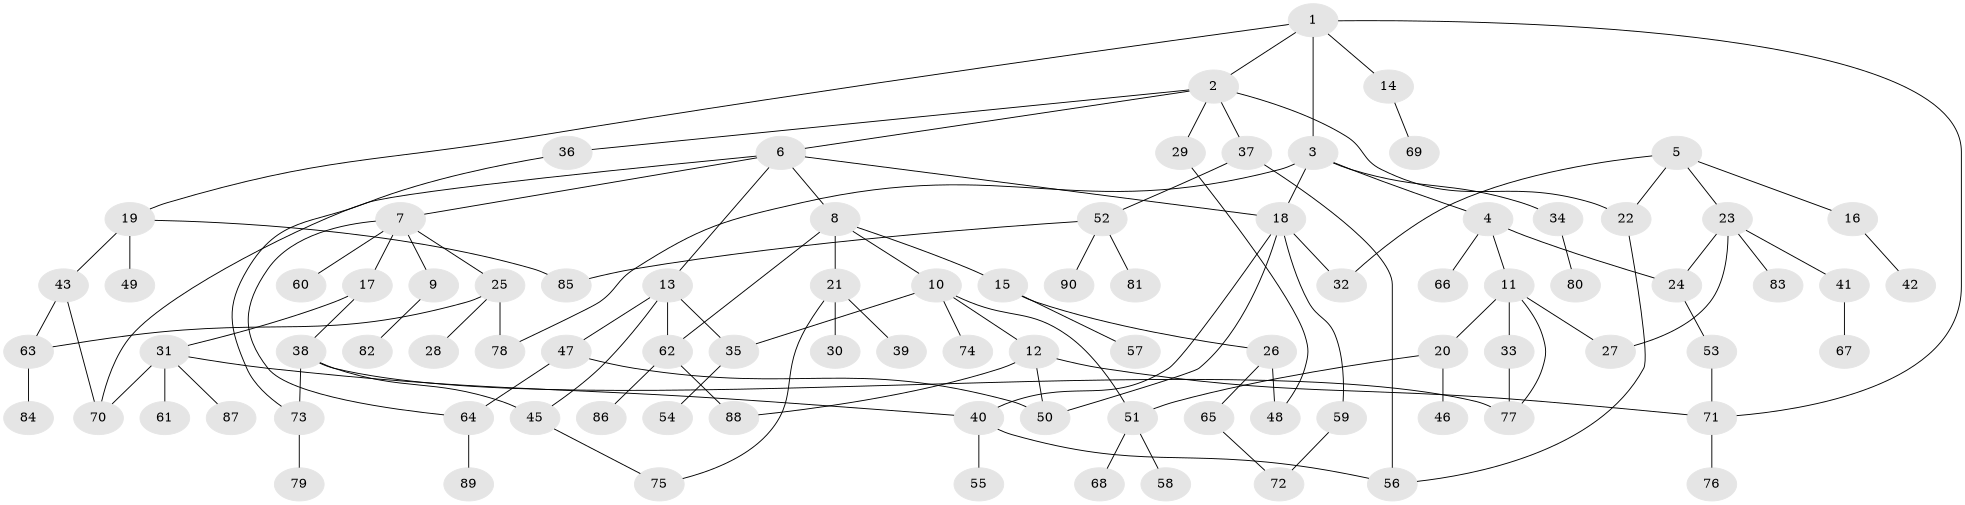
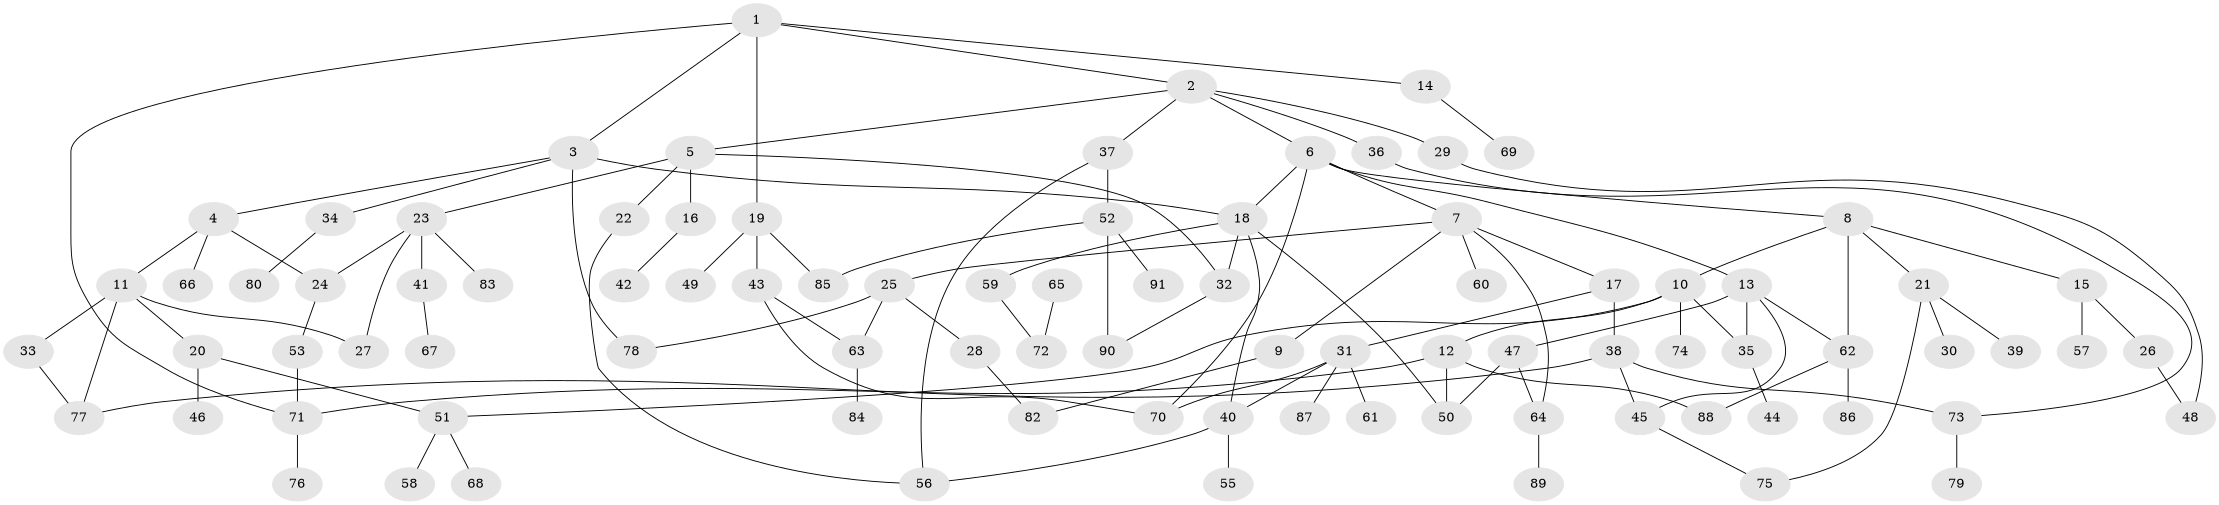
(1383, 170) -> (941, 120)
(1135, 285) -> (1158, 285)
none -> (1166, 319)
none -> (999, 379)
(1231, 394) -> none
(668, 418) -> (1773, 418)
